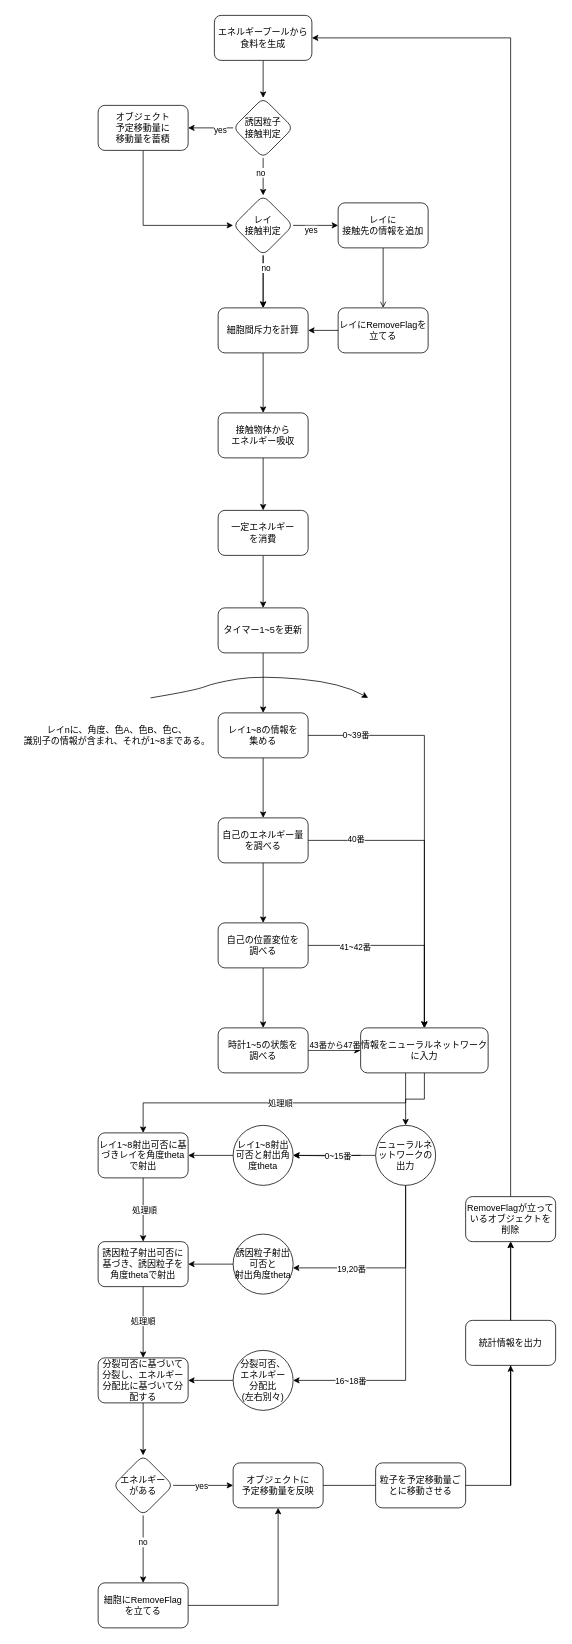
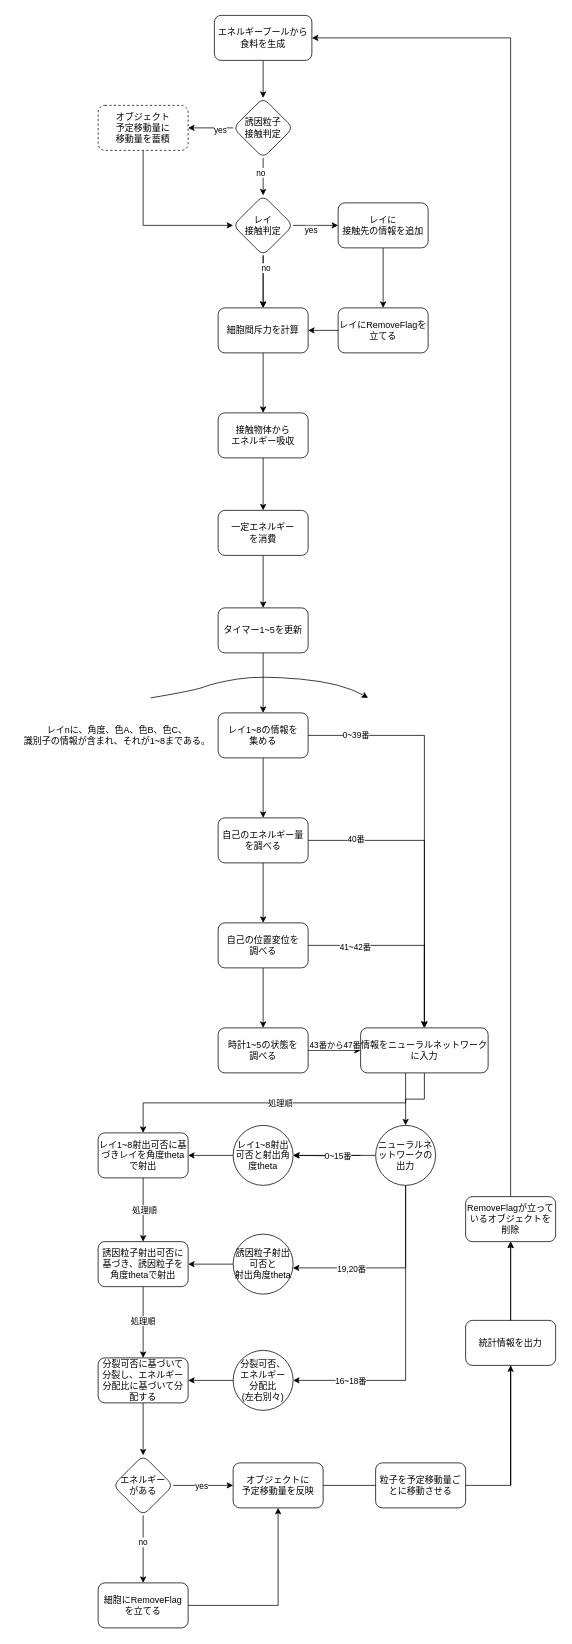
(143, 128) -> (143, 128)
(383, 303) -> (383, 301)
